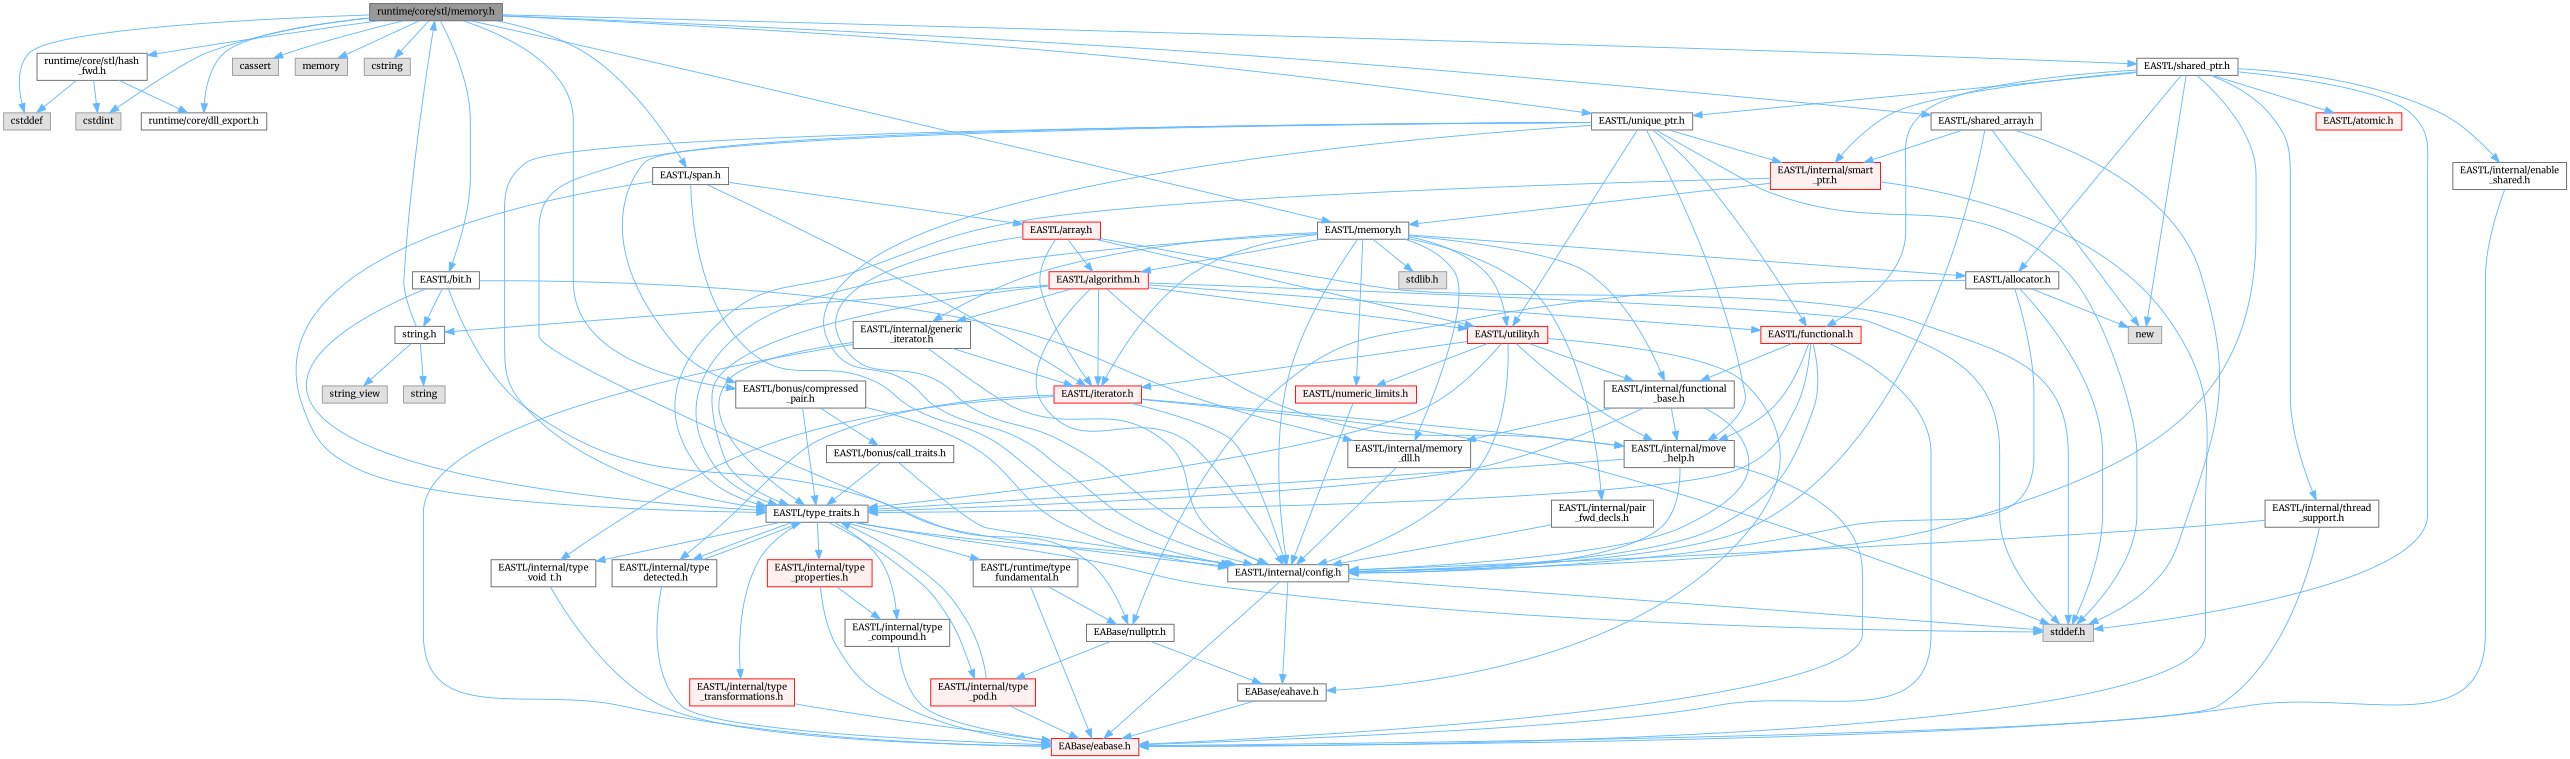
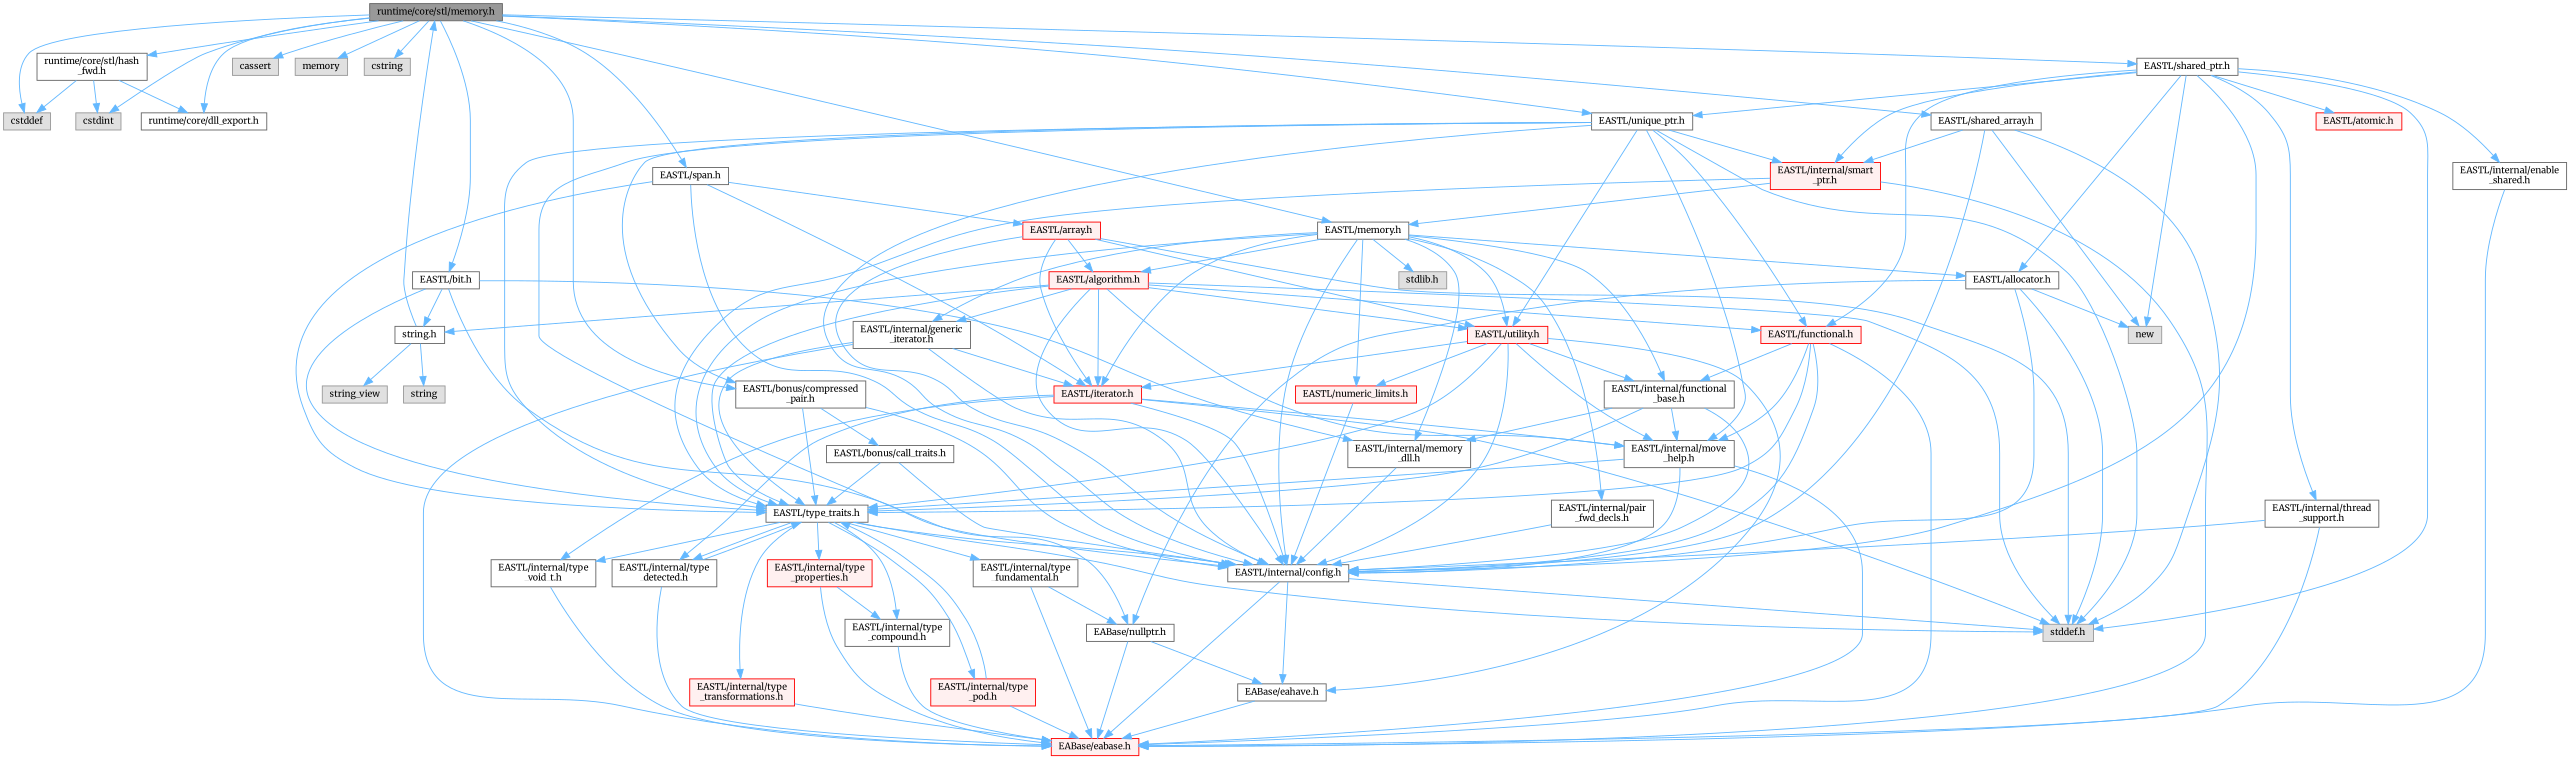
(1026, 573) -> (1026, 573)
(1067, 659) -> (1114, 685)
